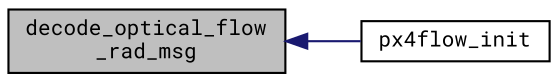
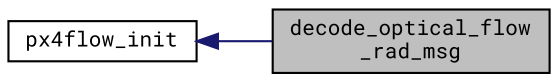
(334, 41) -> (245, 41)
